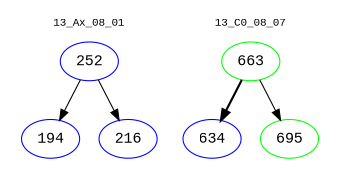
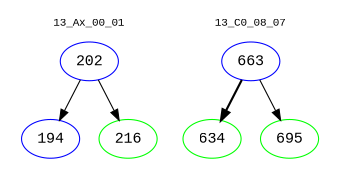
(89, 23) -> (89, 23)
(89, 61) -> (89, 61)
(251, 61) -> (251, 61)
(128, 139) -> (128, 139)
(212, 139) -> (212, 139)
